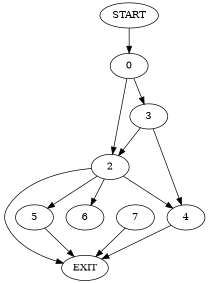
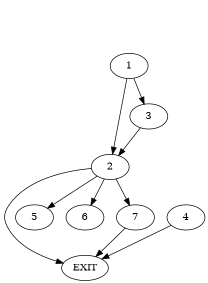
(129, 15) -> none
(129, 66) -> (129, 66)
(166, 163) -> none
(145, 190) -> (121, 189)
(57, 240) -> none
